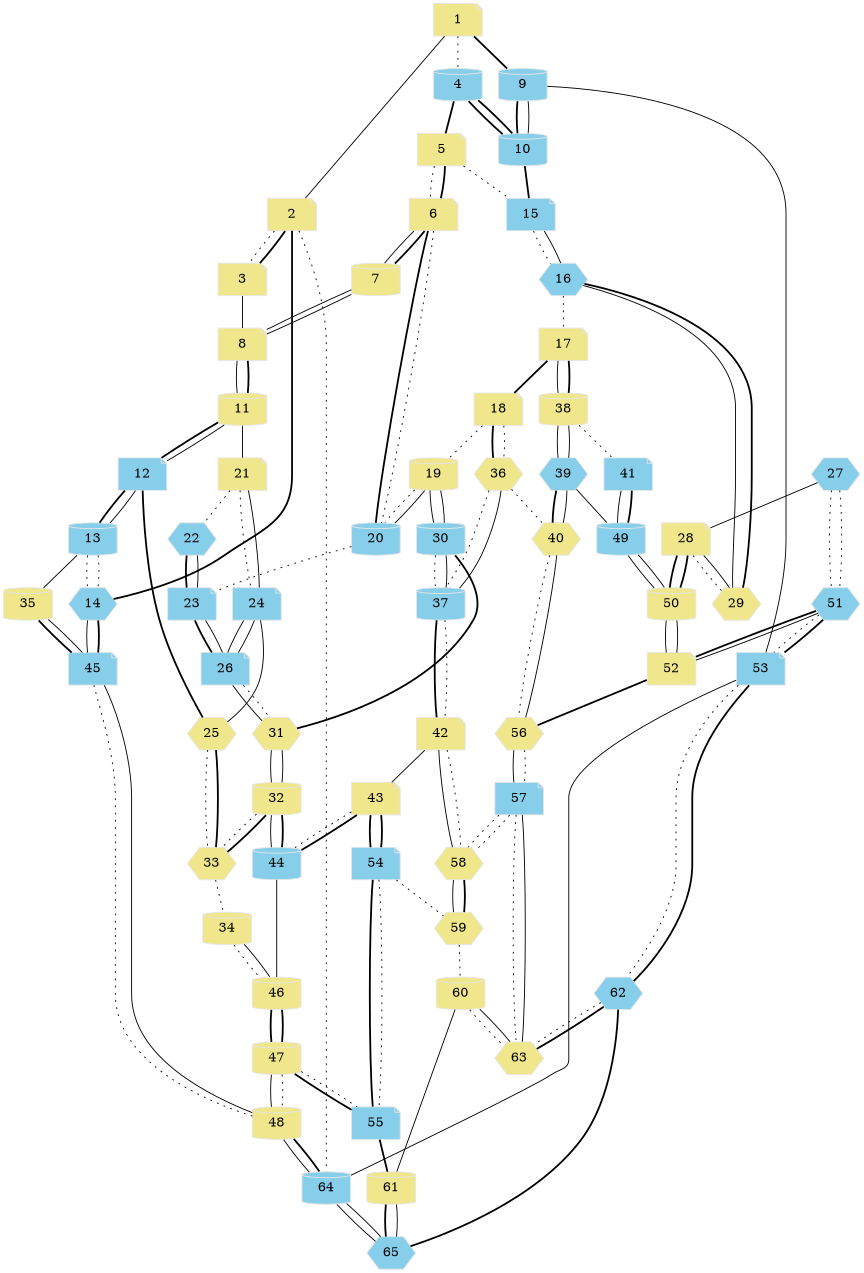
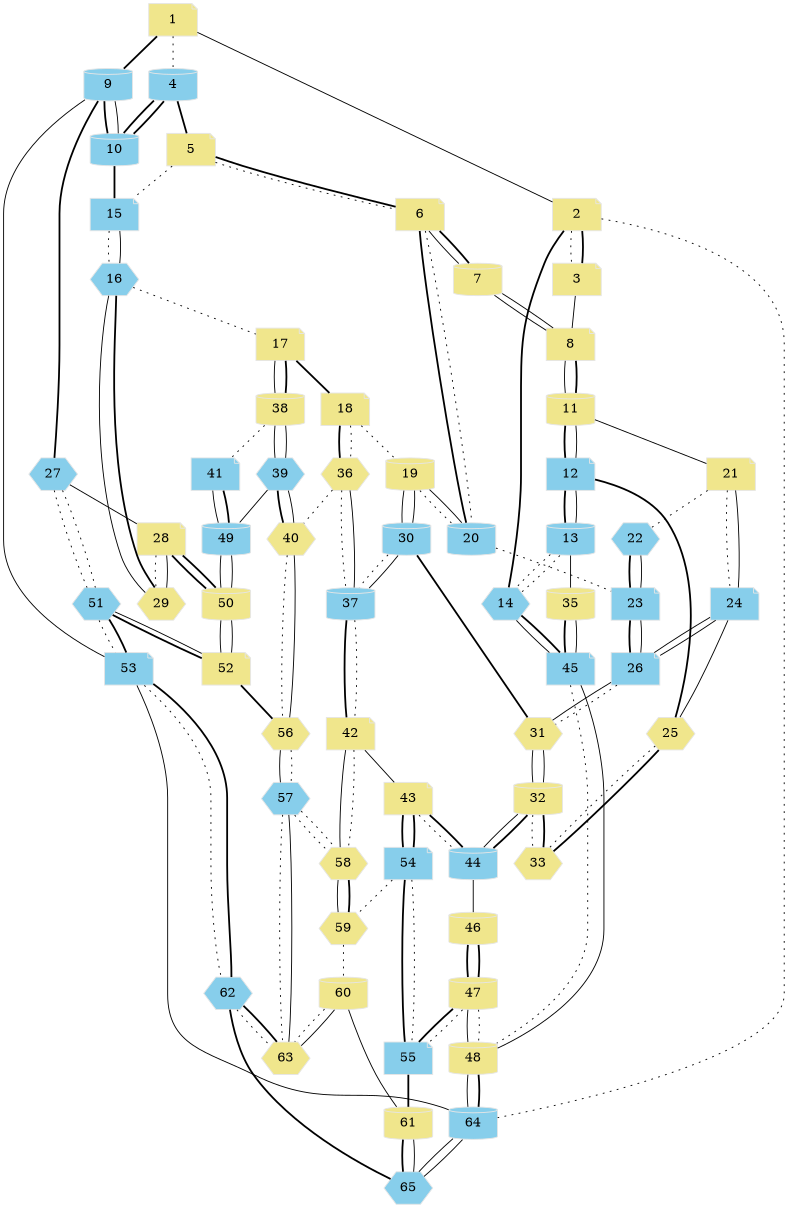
none -> (59, 276)
(519, 799) -> (286, 799)
(227, 928) -> none
